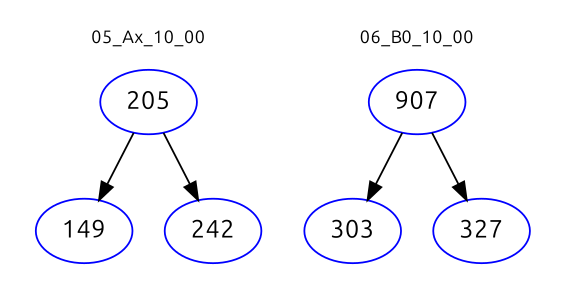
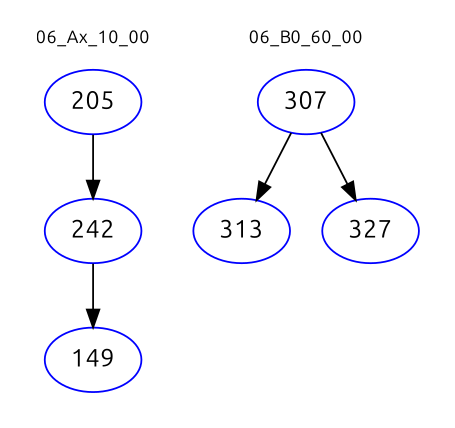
(149, 38) -> (93, 38)
(417, 38) -> (306, 38)
(417, 102) -> (306, 102)
(120, 158) -> (93, 287)
(353, 231) -> (242, 231)
